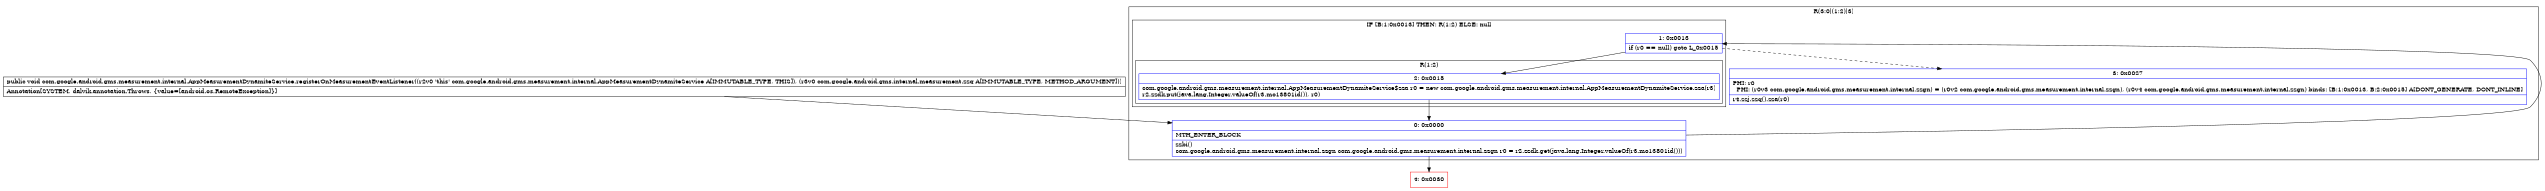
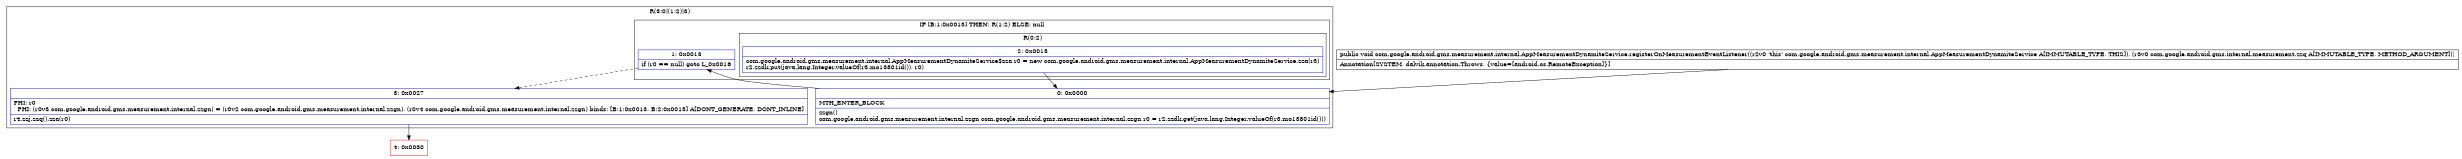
(1674, 48) -> (686, 64)
(1562, 63) -> none
(1429, 65) -> (1033, 38)
(1184, 145) -> (828, 113)
(1429, 163) -> (409, 131)
